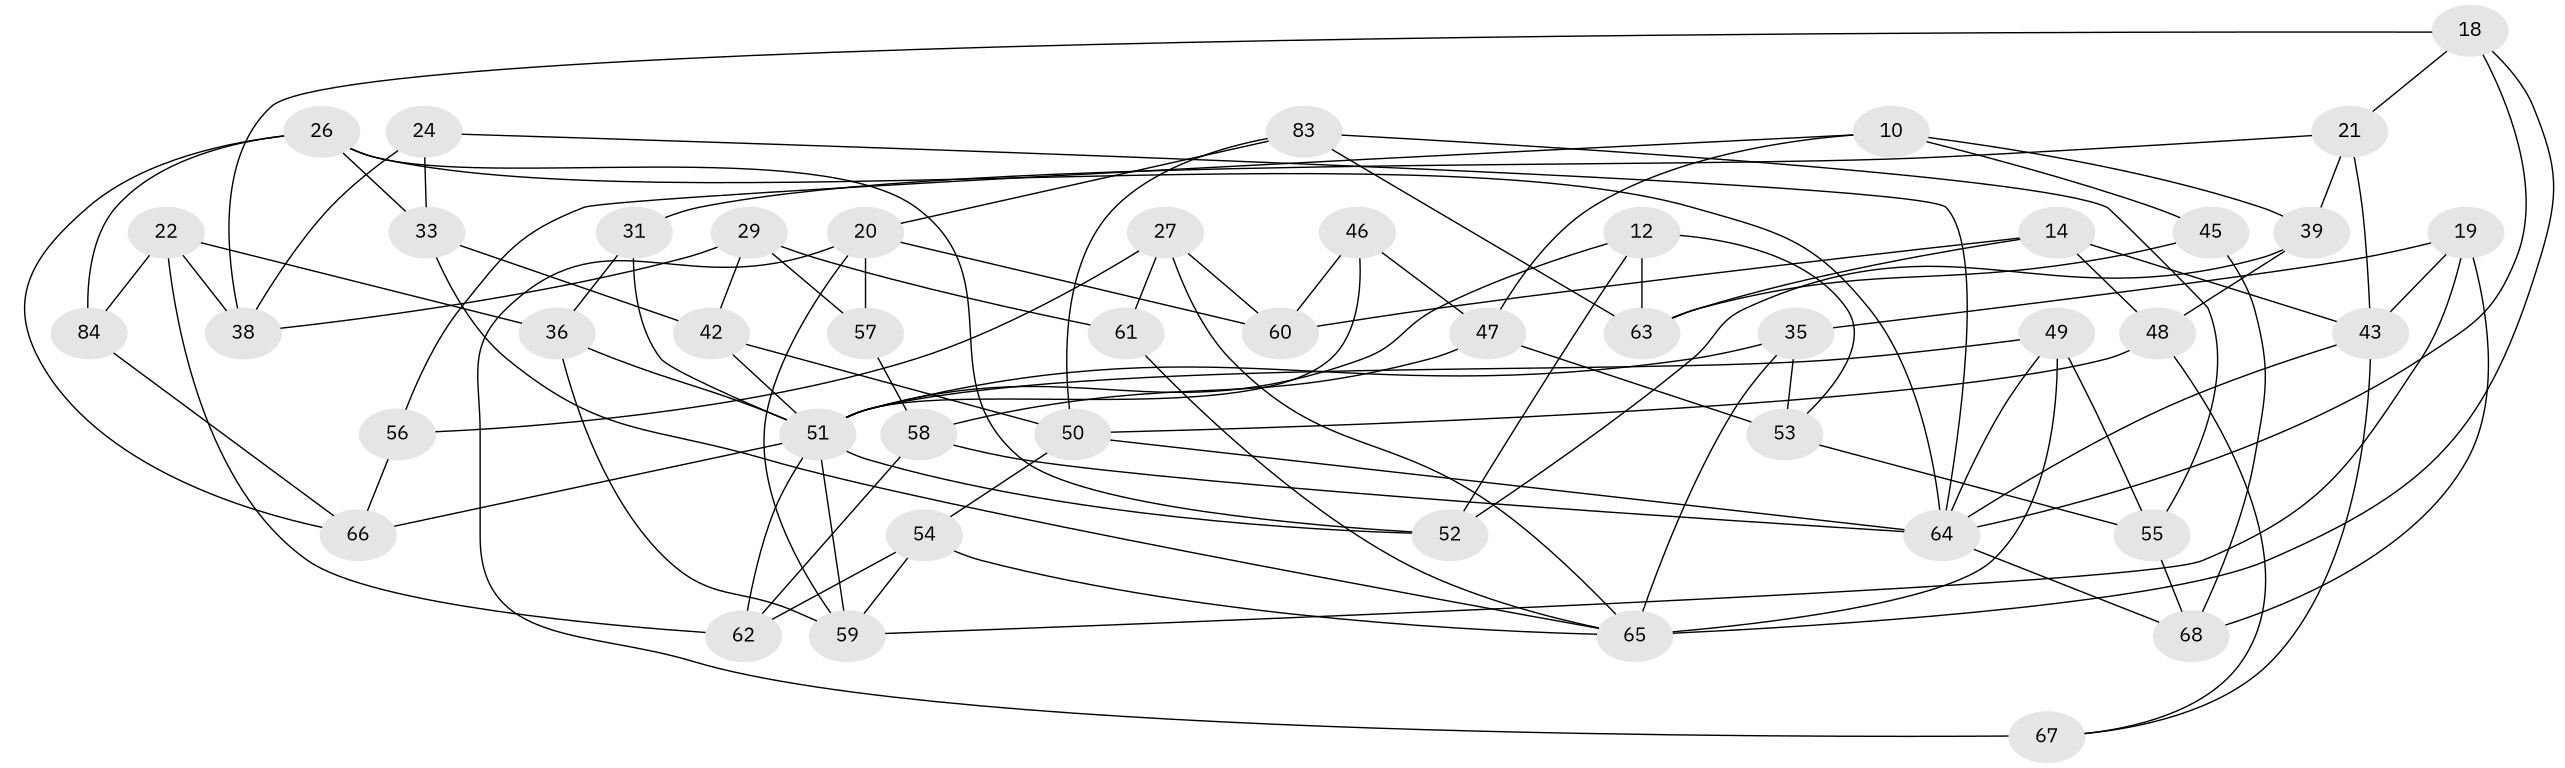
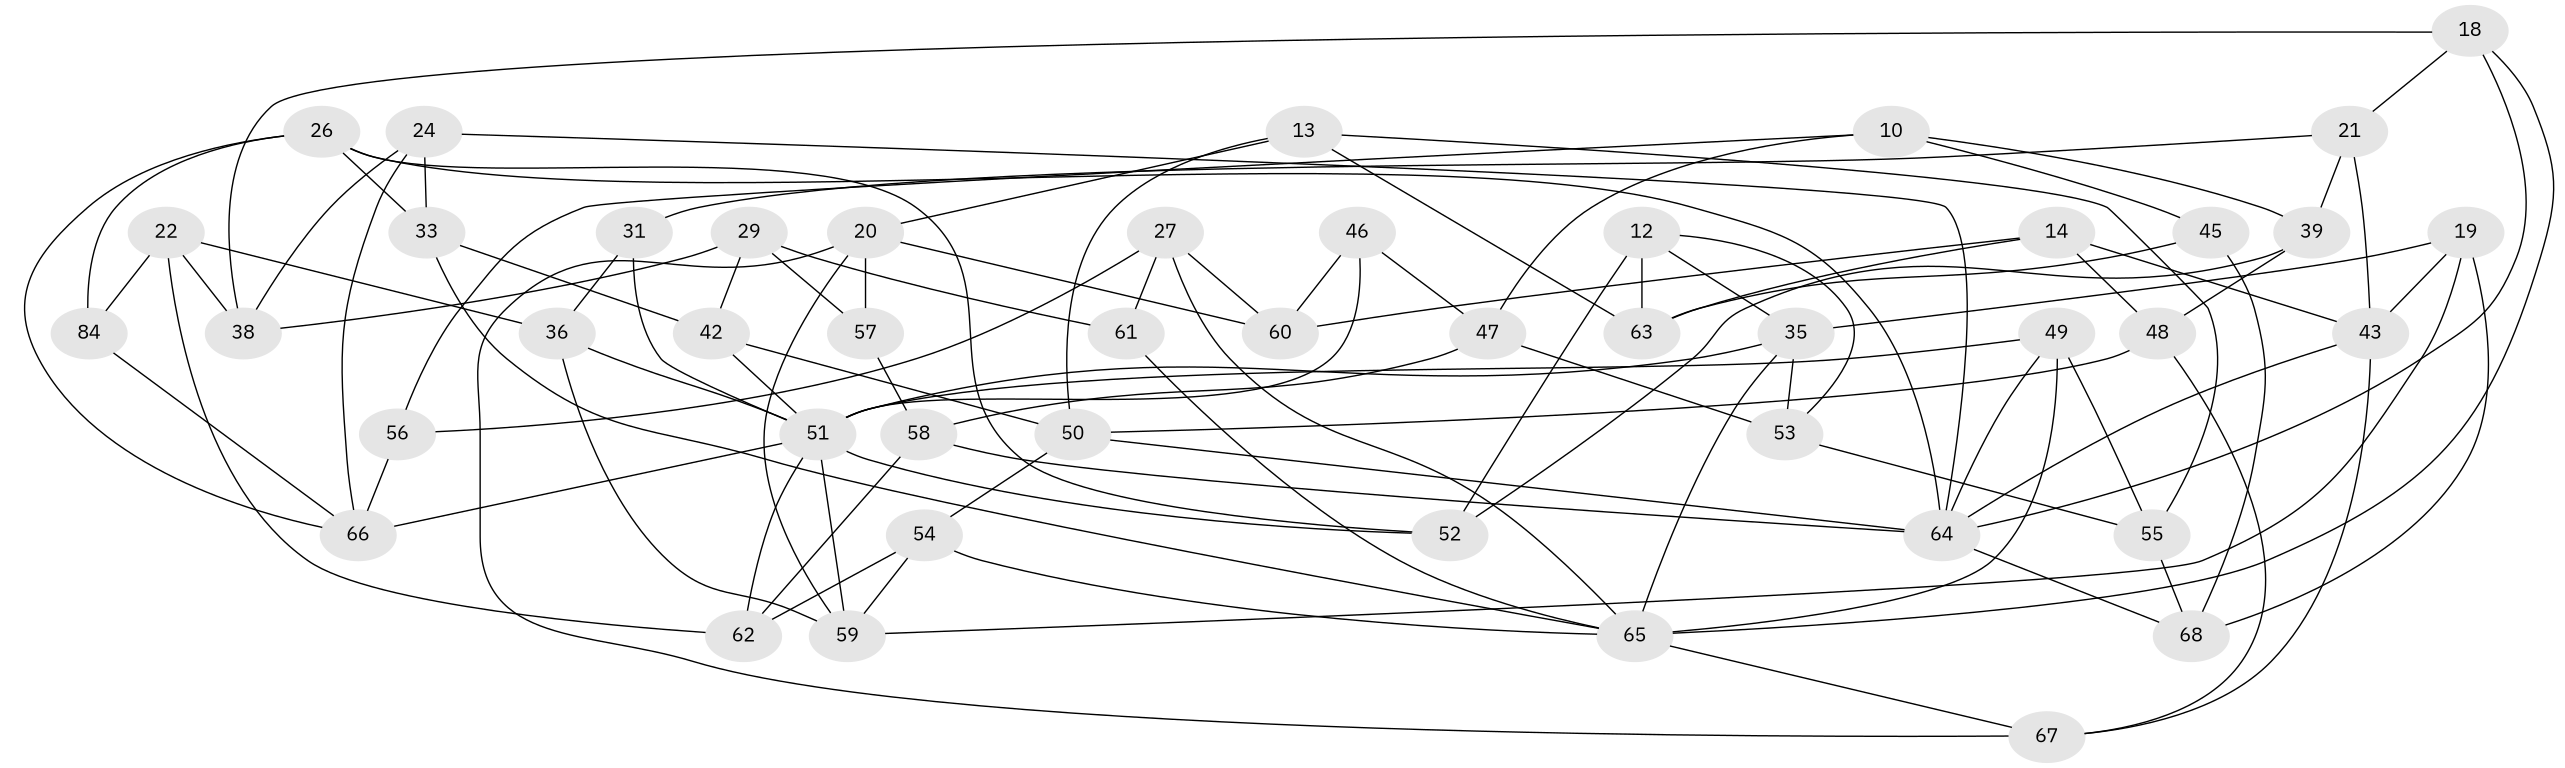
(1304, 132) -> (1304, 132)
none -> (343, 335)
(1357, 361) -> (1719, 283)
none -> (1841, 687)
